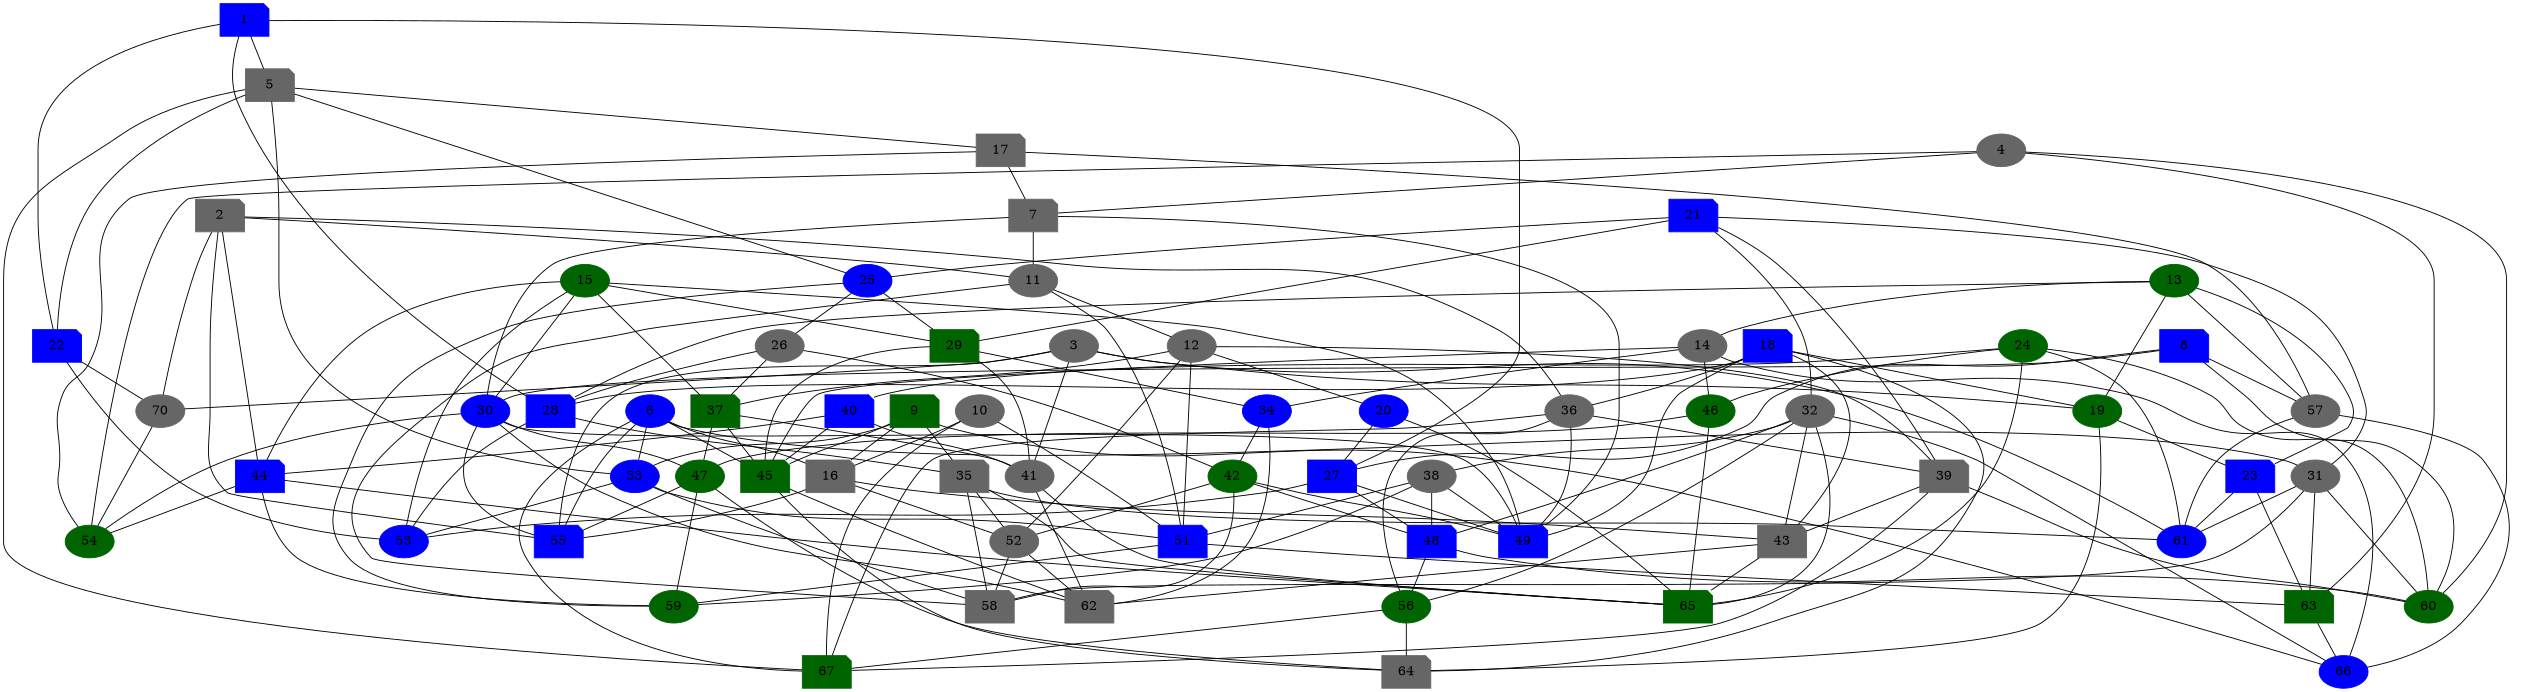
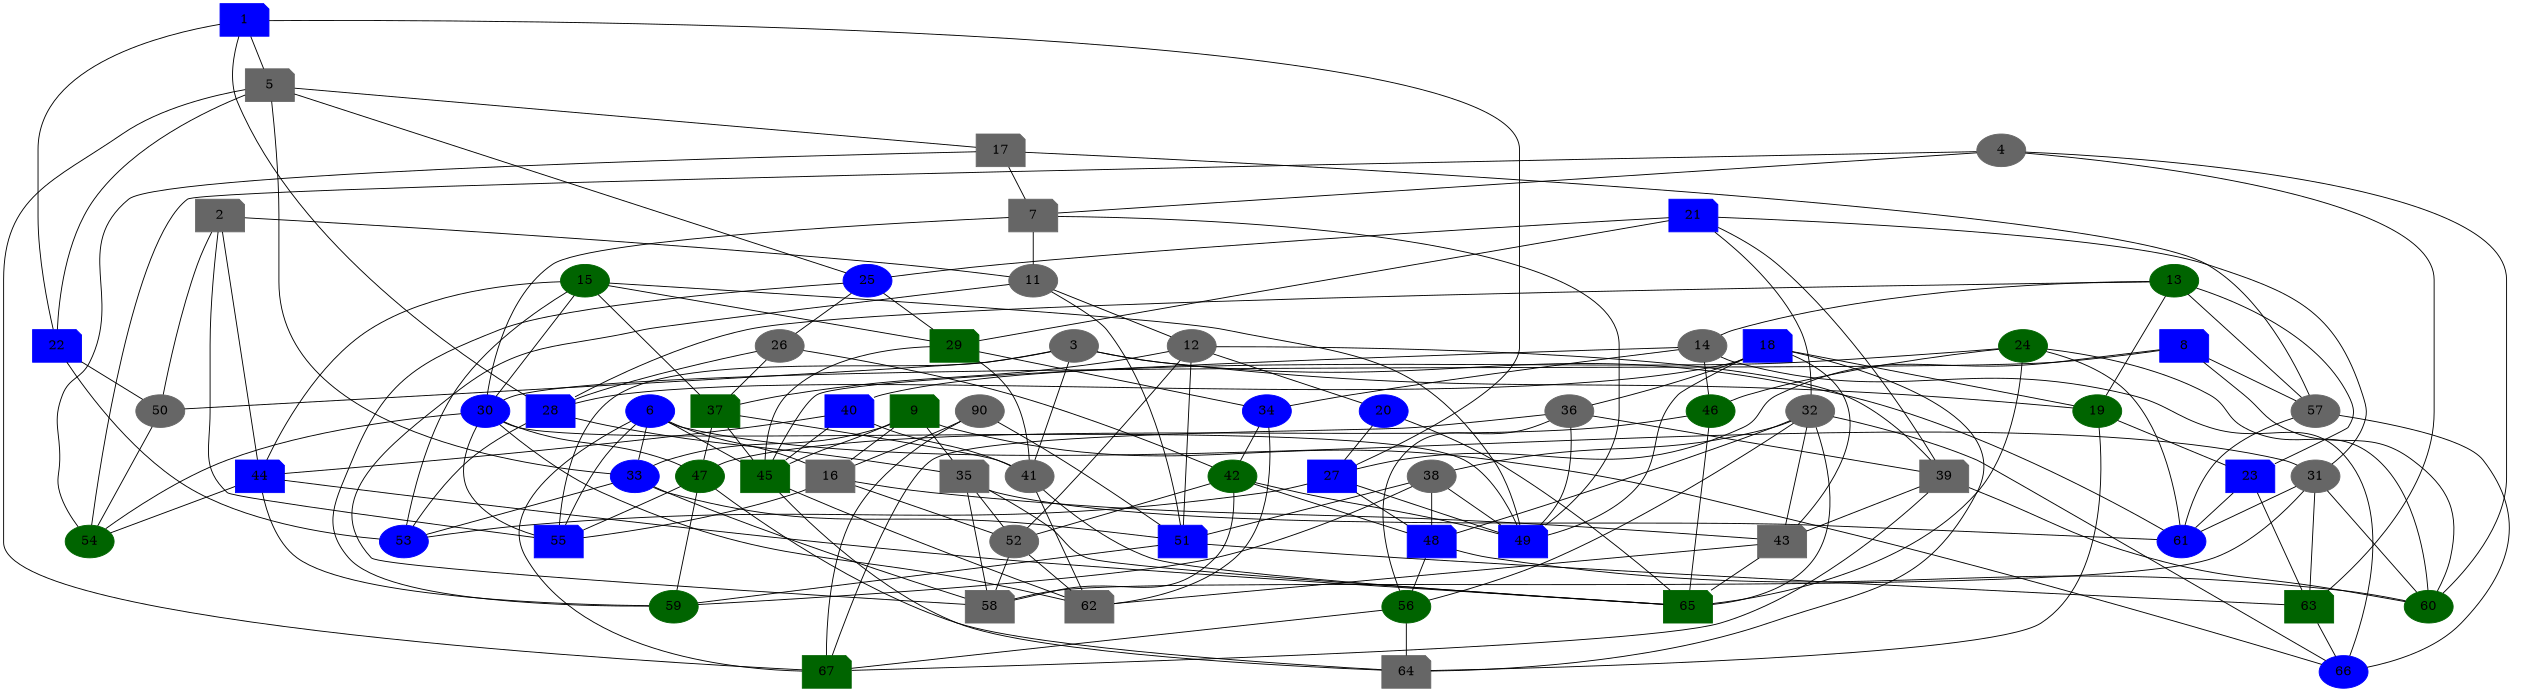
(922, 251) -> none
(160, 411) -> (160, 411)
(980, 411) -> (980, 411)
